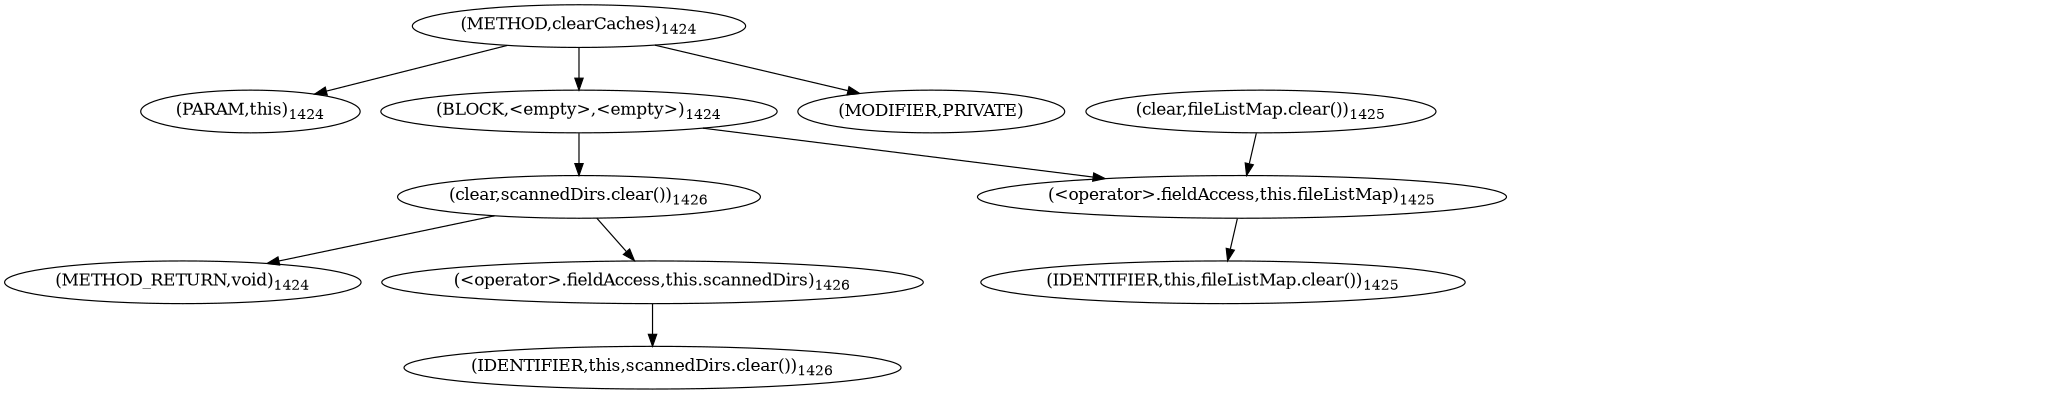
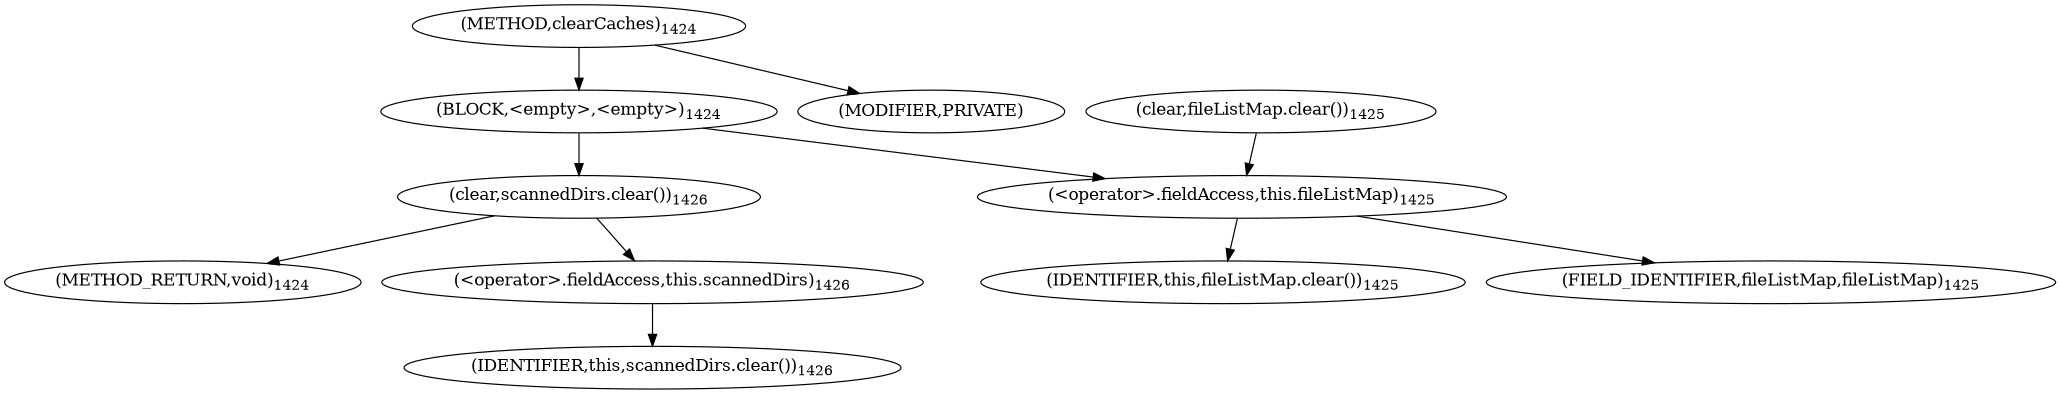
(250, 111) -> none
none -> (1771, 282)
